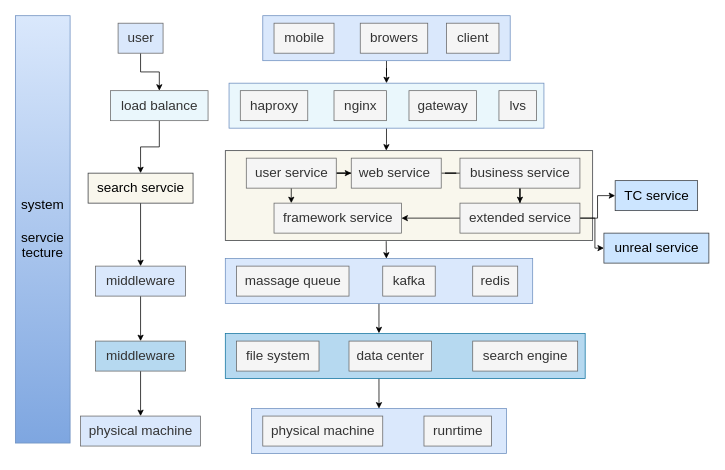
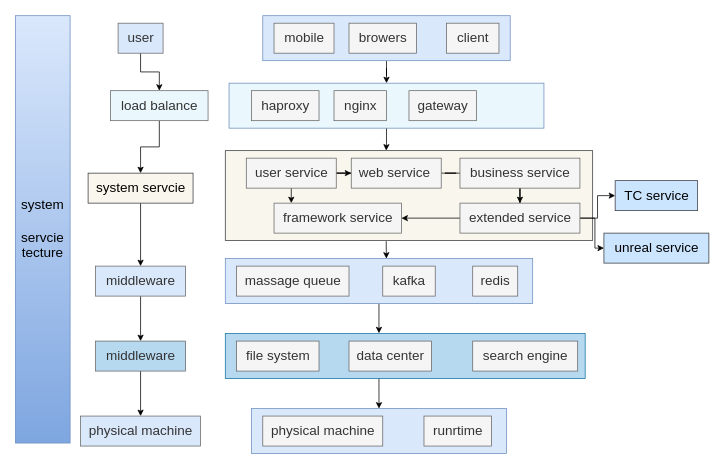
(394, 38) -> (383, 38)
(274, 105) -> (285, 105)
(518, 105) -> none
(141, 188) -> (141, 188)
